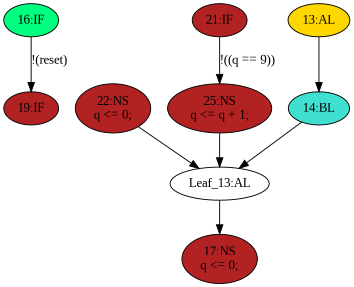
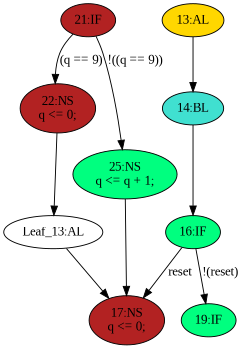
none -> (60, 52)
(31, 108) -> (209, 320)
(220, 108) -> (125, 174)
(274, 142) -> (193, 165)
(220, 145) -> (126, 243)
none -> (166, 269)
